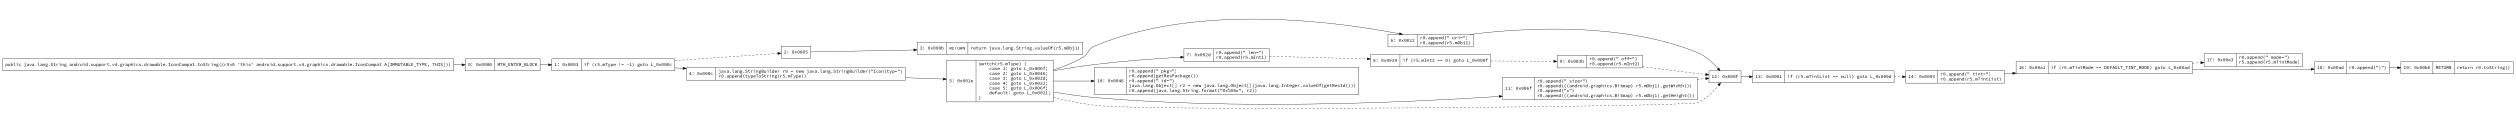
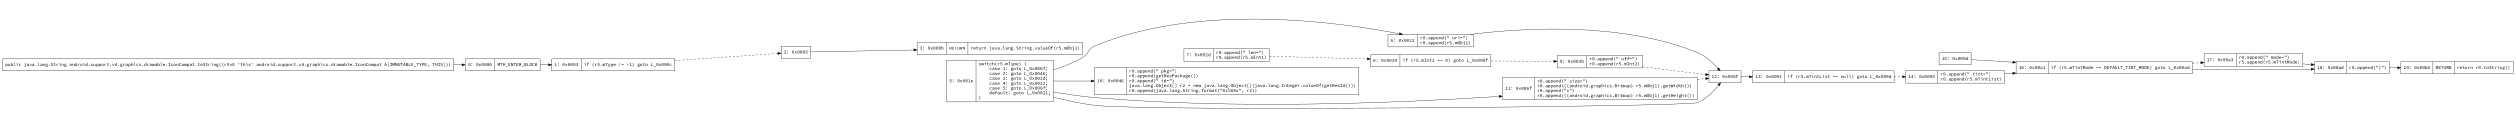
none -> (1955, 59)
(1117, 62) -> none
none -> (2307, 64)
(796, 74) -> none
(1389, 108) -> (1389, 108)
